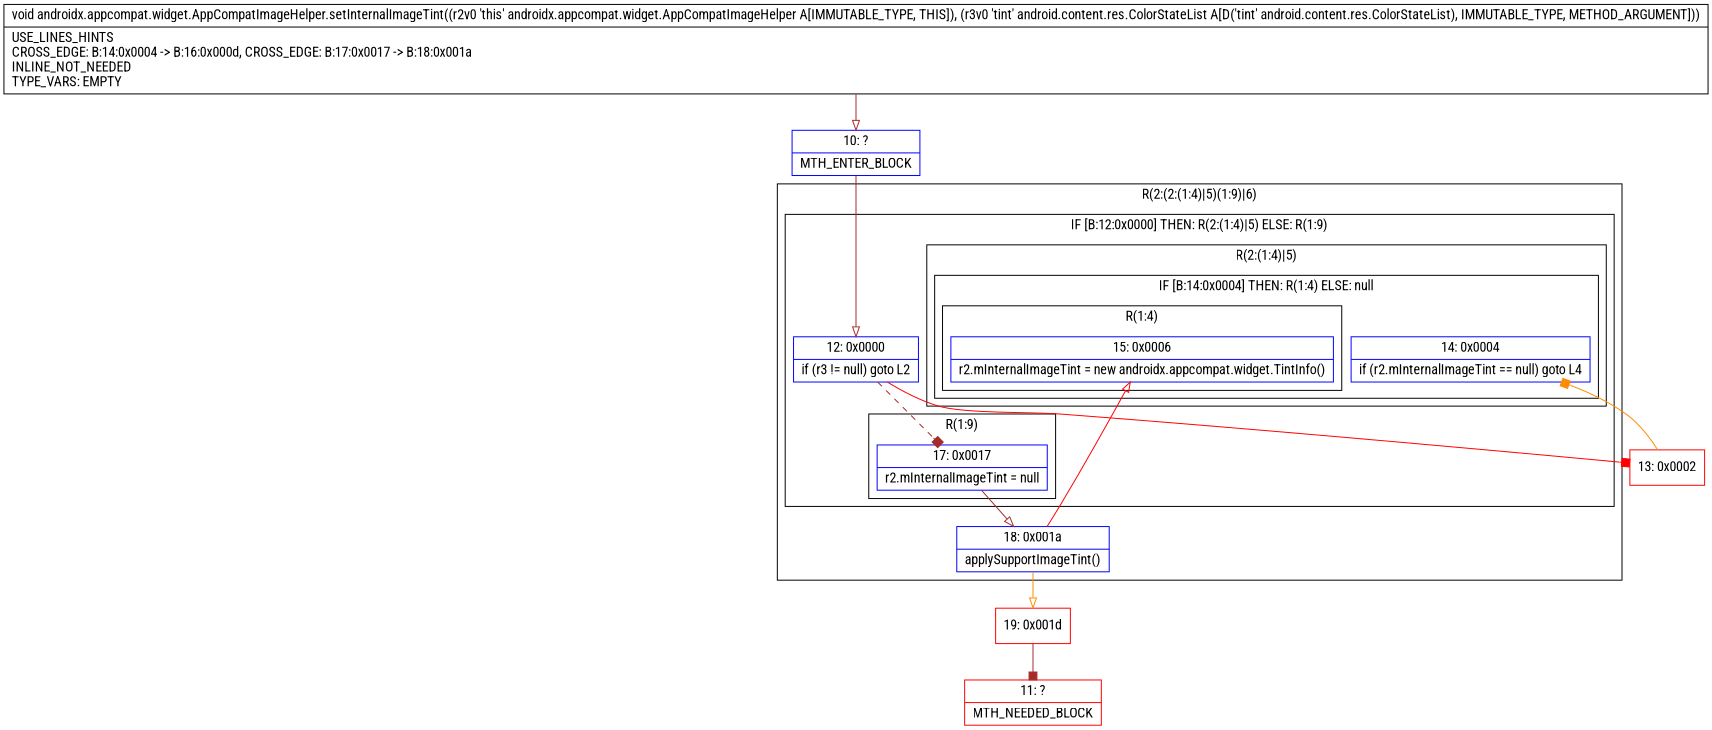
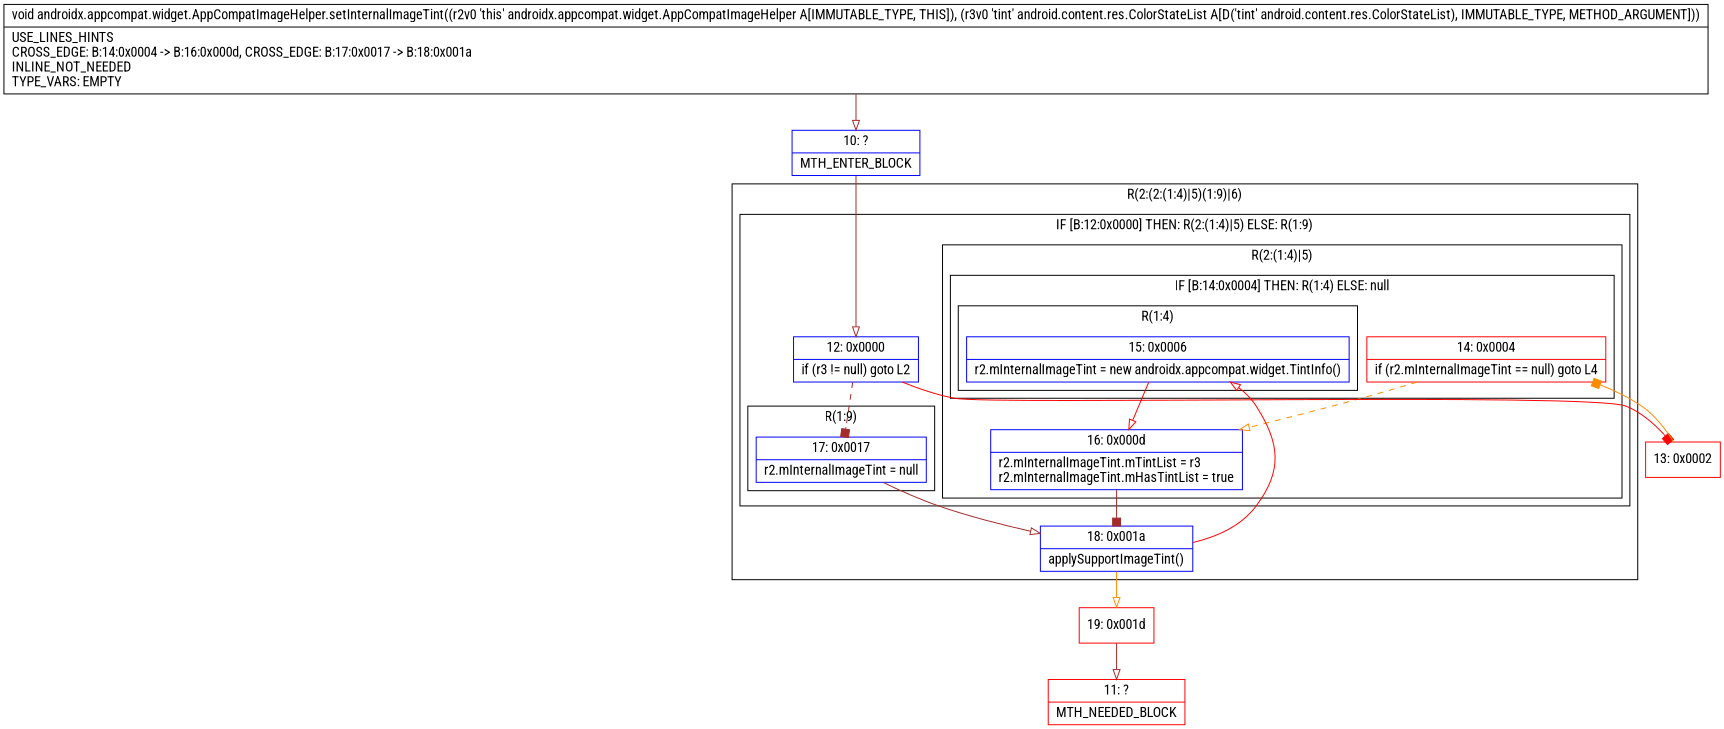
(1471, 359) -> (1486, 359)
none -> (1117, 460)
(1033, 657) -> (1117, 656)
